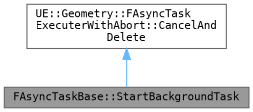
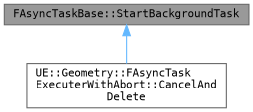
(127, 73) -> (127, 50)
